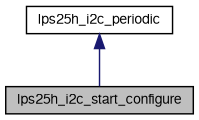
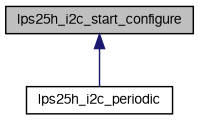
(100, 68) -> (100, 68)
